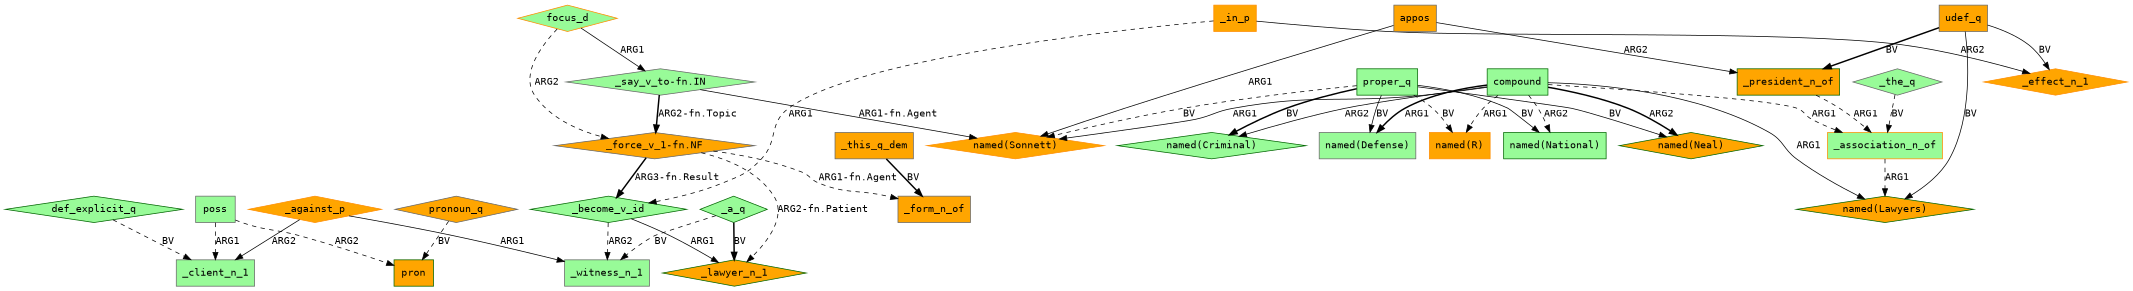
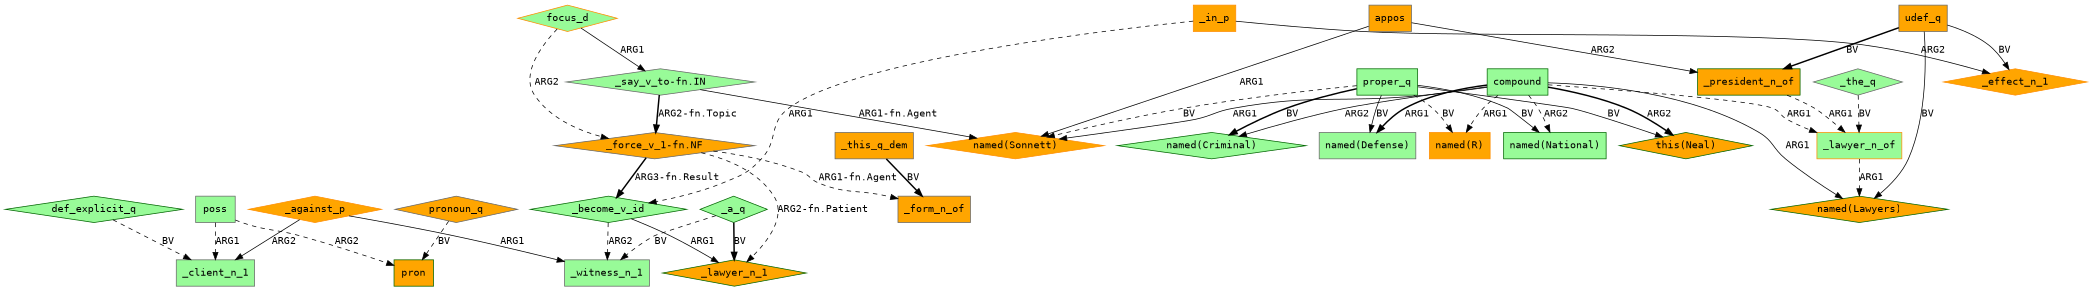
(1691, 146) -> (1686, 146)
(1885, 146) -> (1859, 146)
